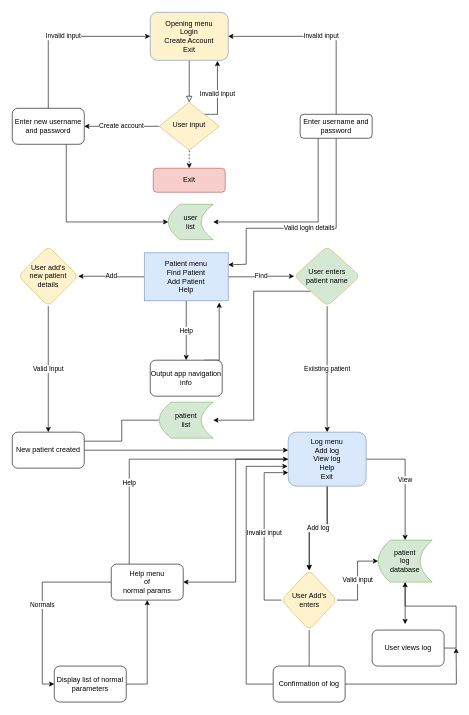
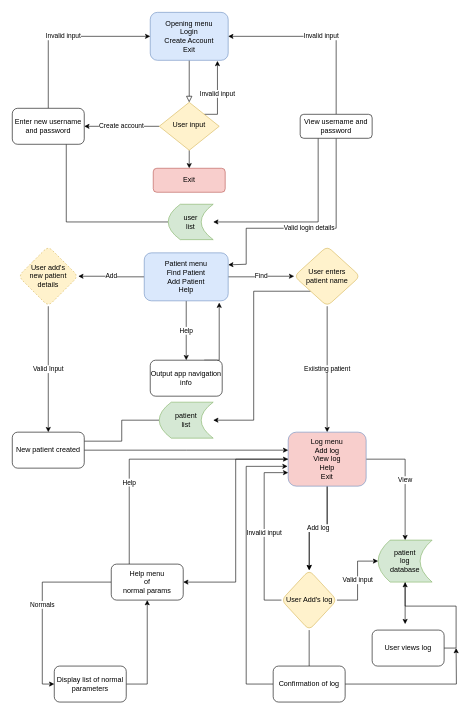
(189, 36) -> (189, 36)
(336, 126) -> (336, 126)
(189, 157) -> (189, 157)
(162, 222) -> (164, 222)
(48, 276) -> (48, 276)
(327, 276) -> (327, 276)
(186, 277) -> (186, 277)
(327, 459) -> (327, 459)
(310, 600) -> (310, 600)
